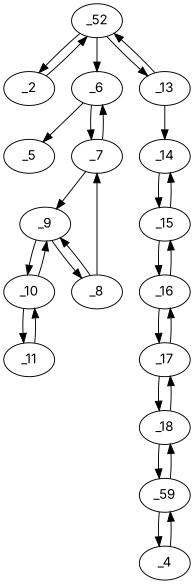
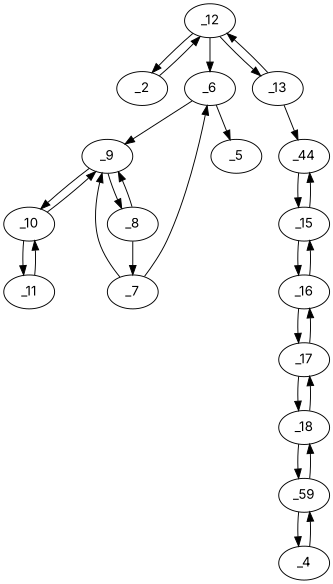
(97, 21) -> (210, 21)
(91, 118) -> (163, 120)
(165, 156) -> (304, 156)
